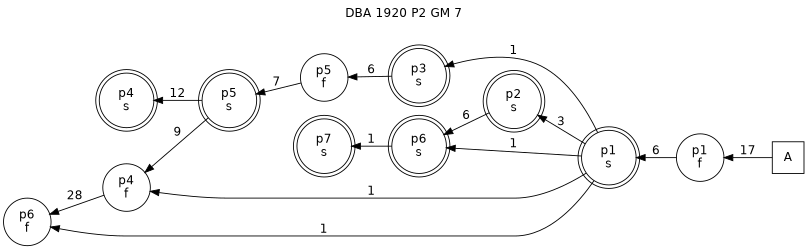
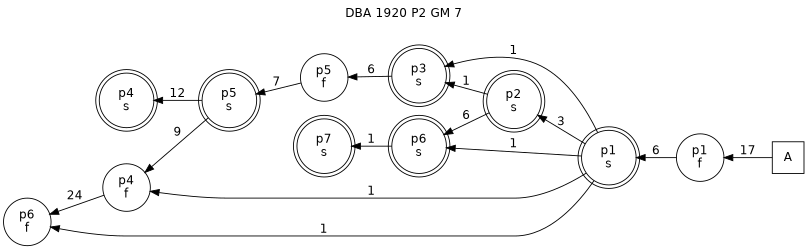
none -> (471, 90)
(75, 196) -> (75, 196)
